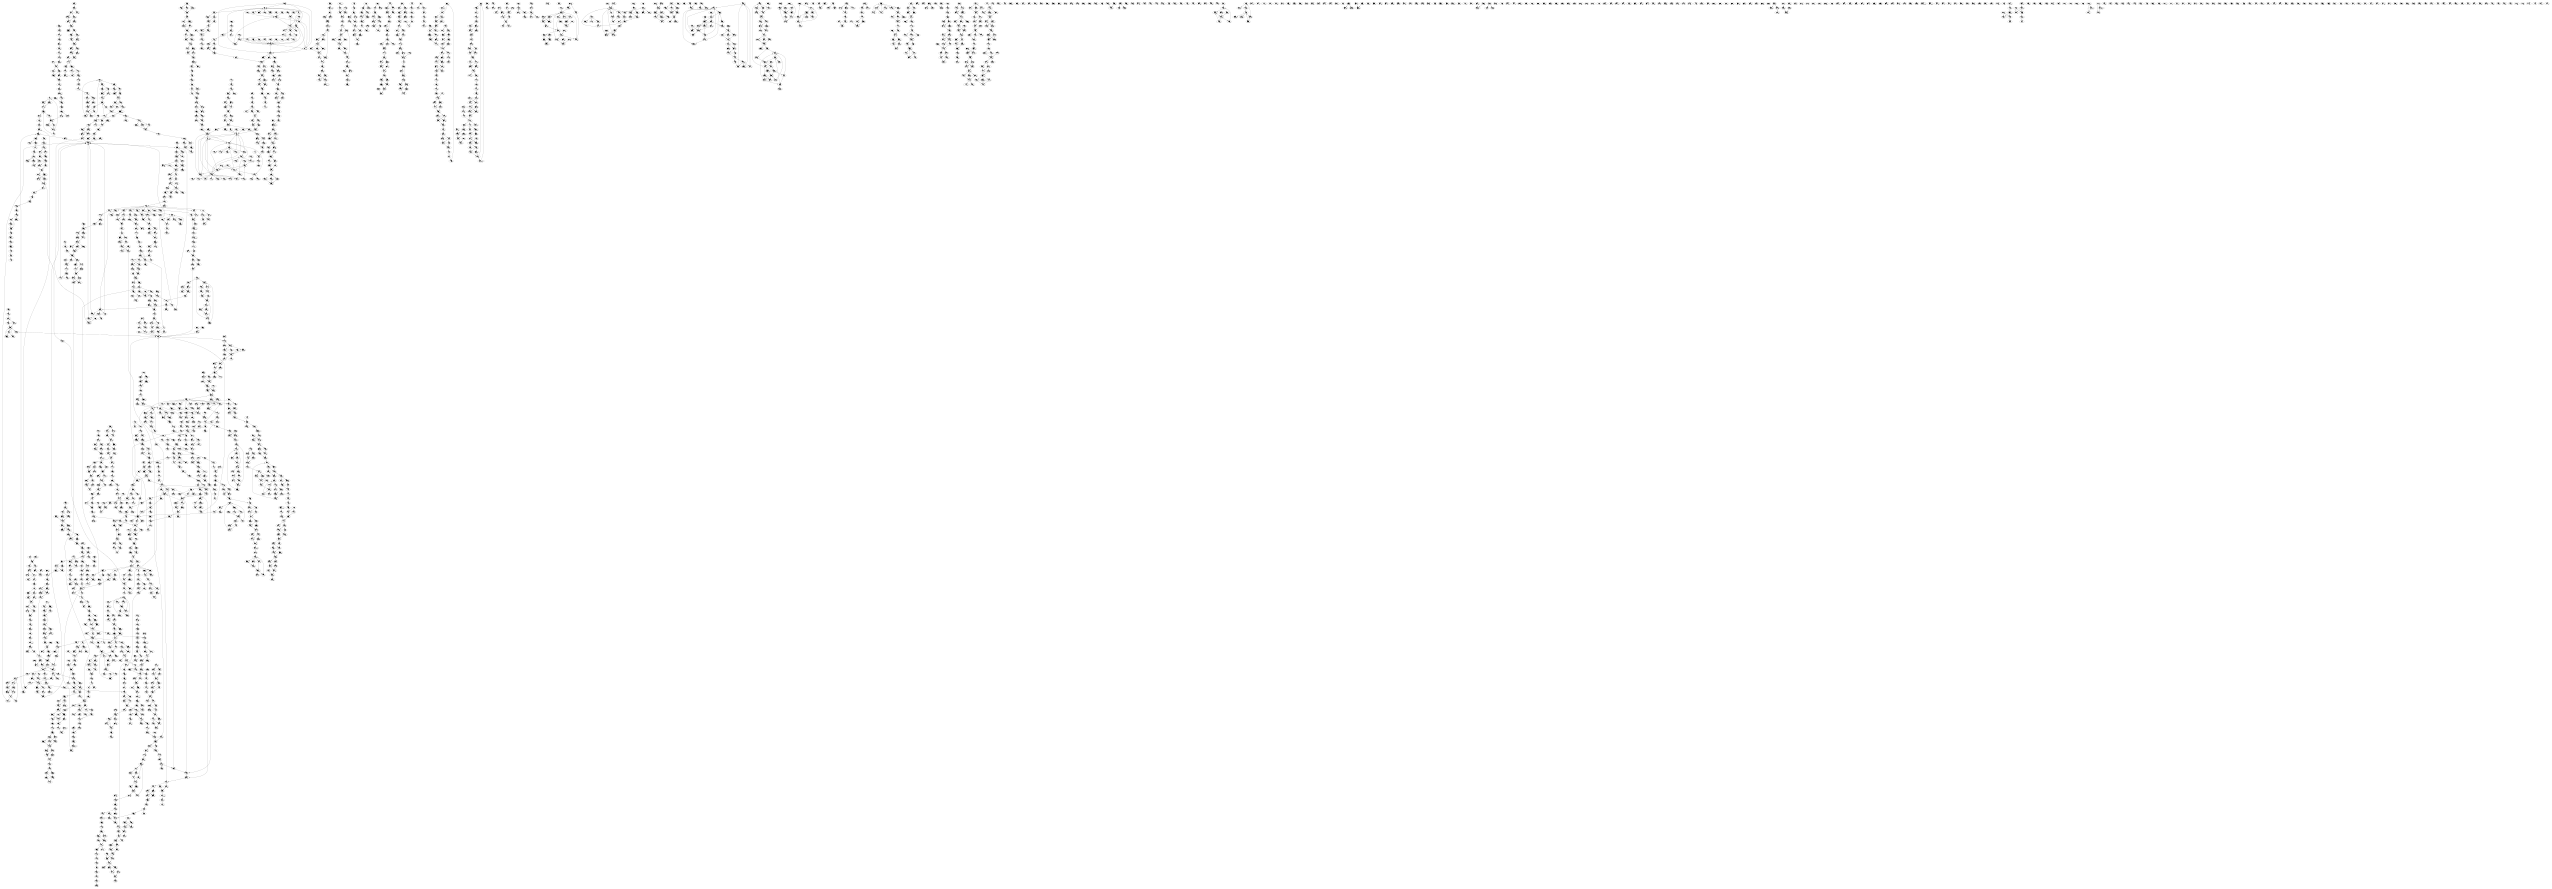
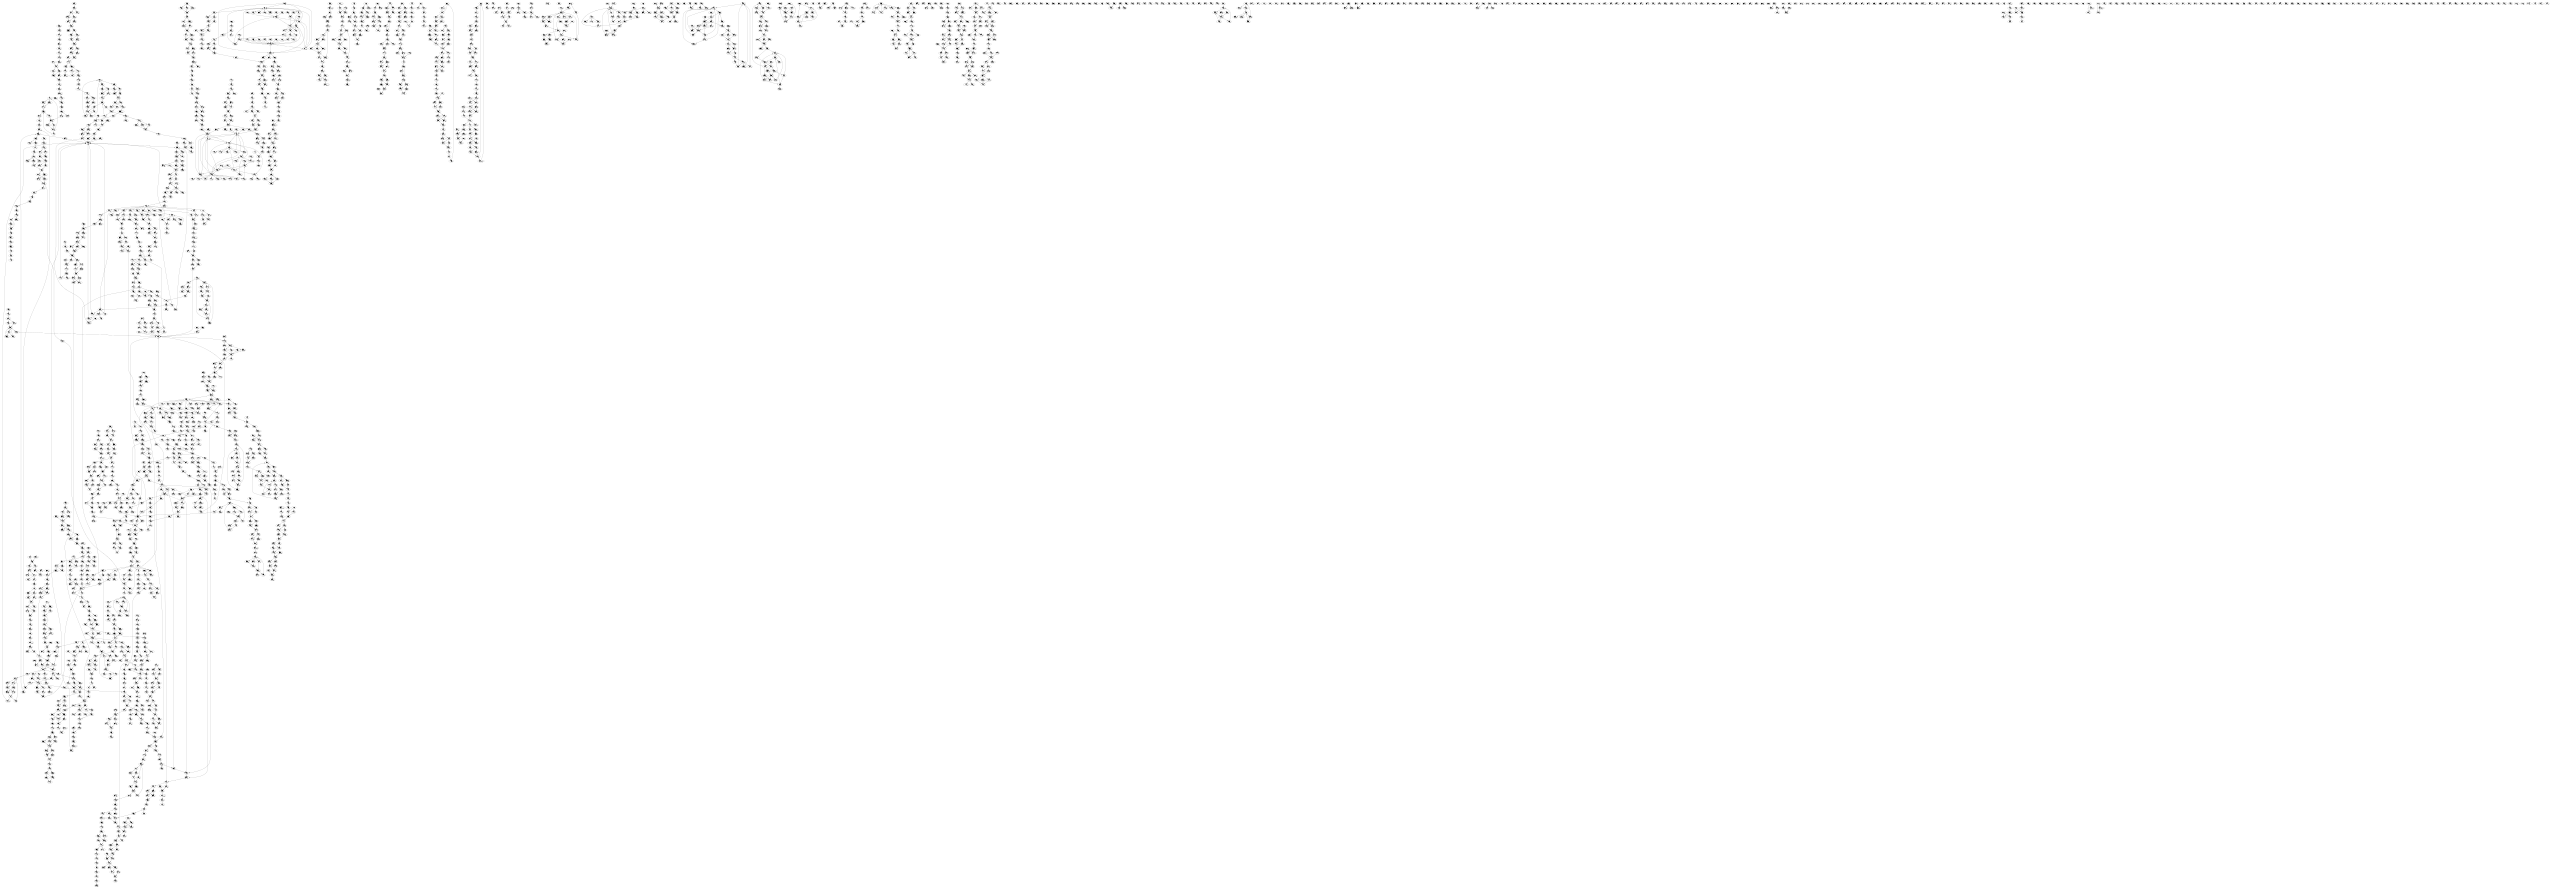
none -> (89, 562)
